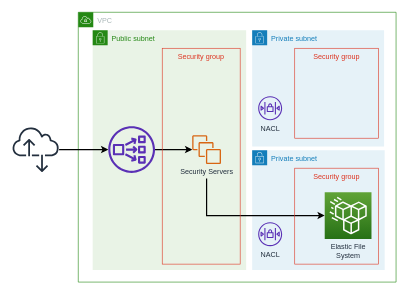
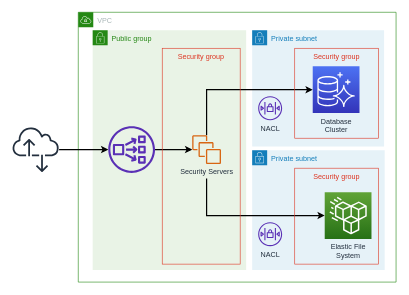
(135, 39) -> (133, 39)
none -> (235, 90)
none -> (336, 90)
